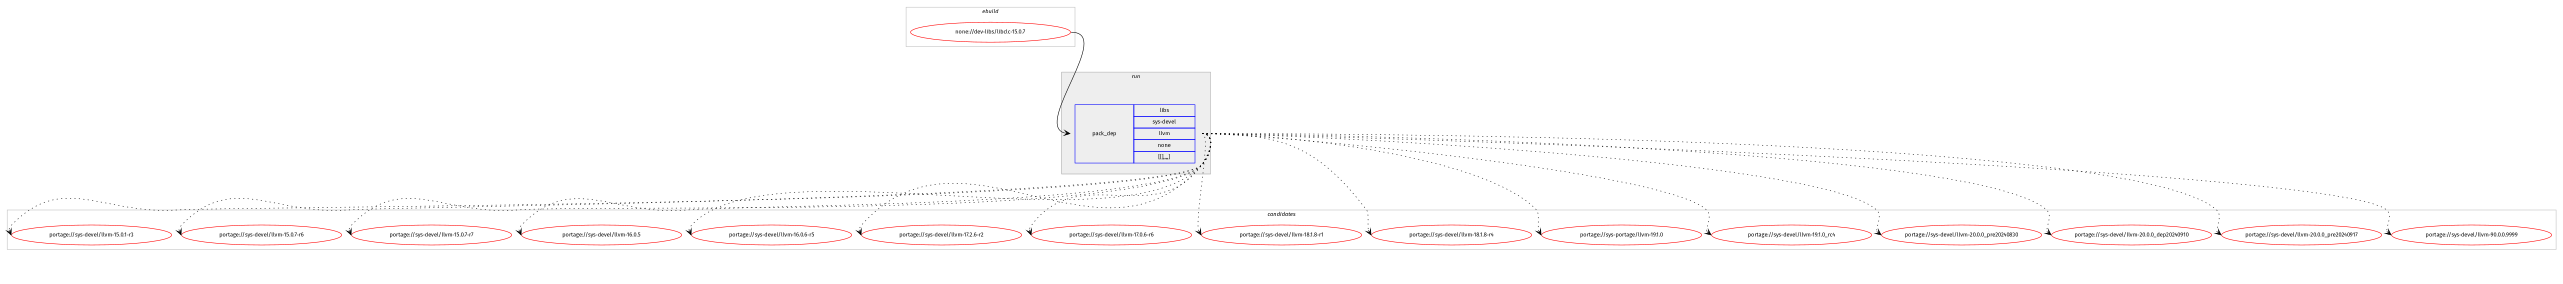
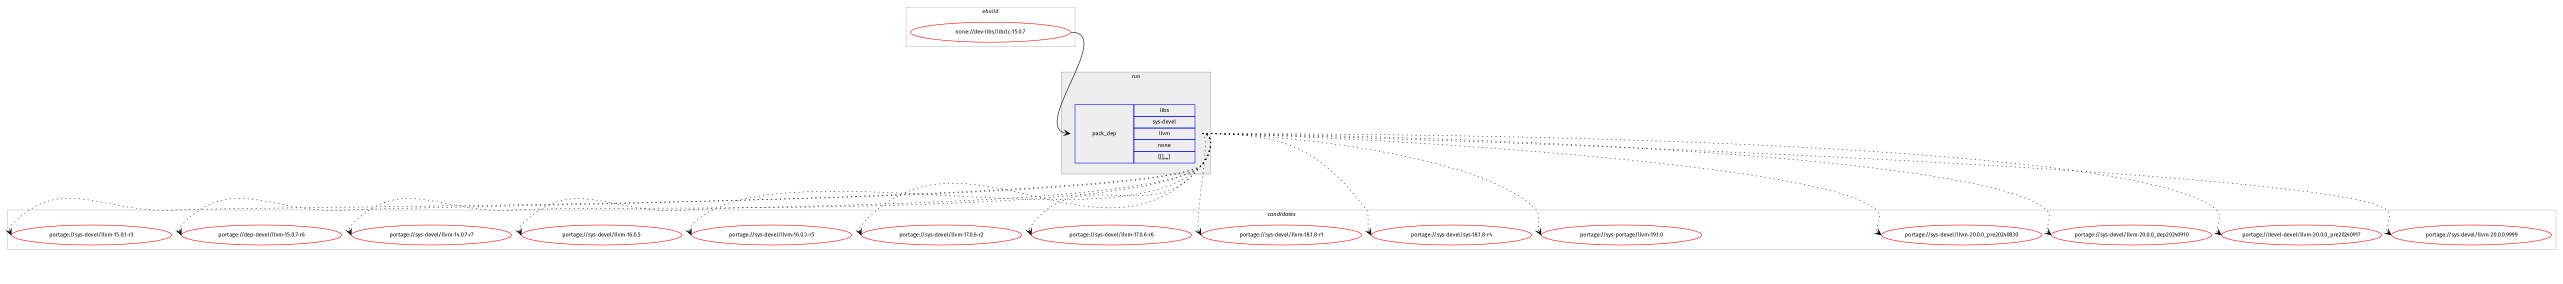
(262, 235) -> (262, 235)
(432, 235) -> (432, 235)
(772, 235) -> (772, 235)
(942, 235) -> (942, 235)
(1452, 235) -> (1452, 235)
(1792, 235) -> none
(2302, 235) -> (2302, 235)
(2472, 235) -> (2472, 235)
